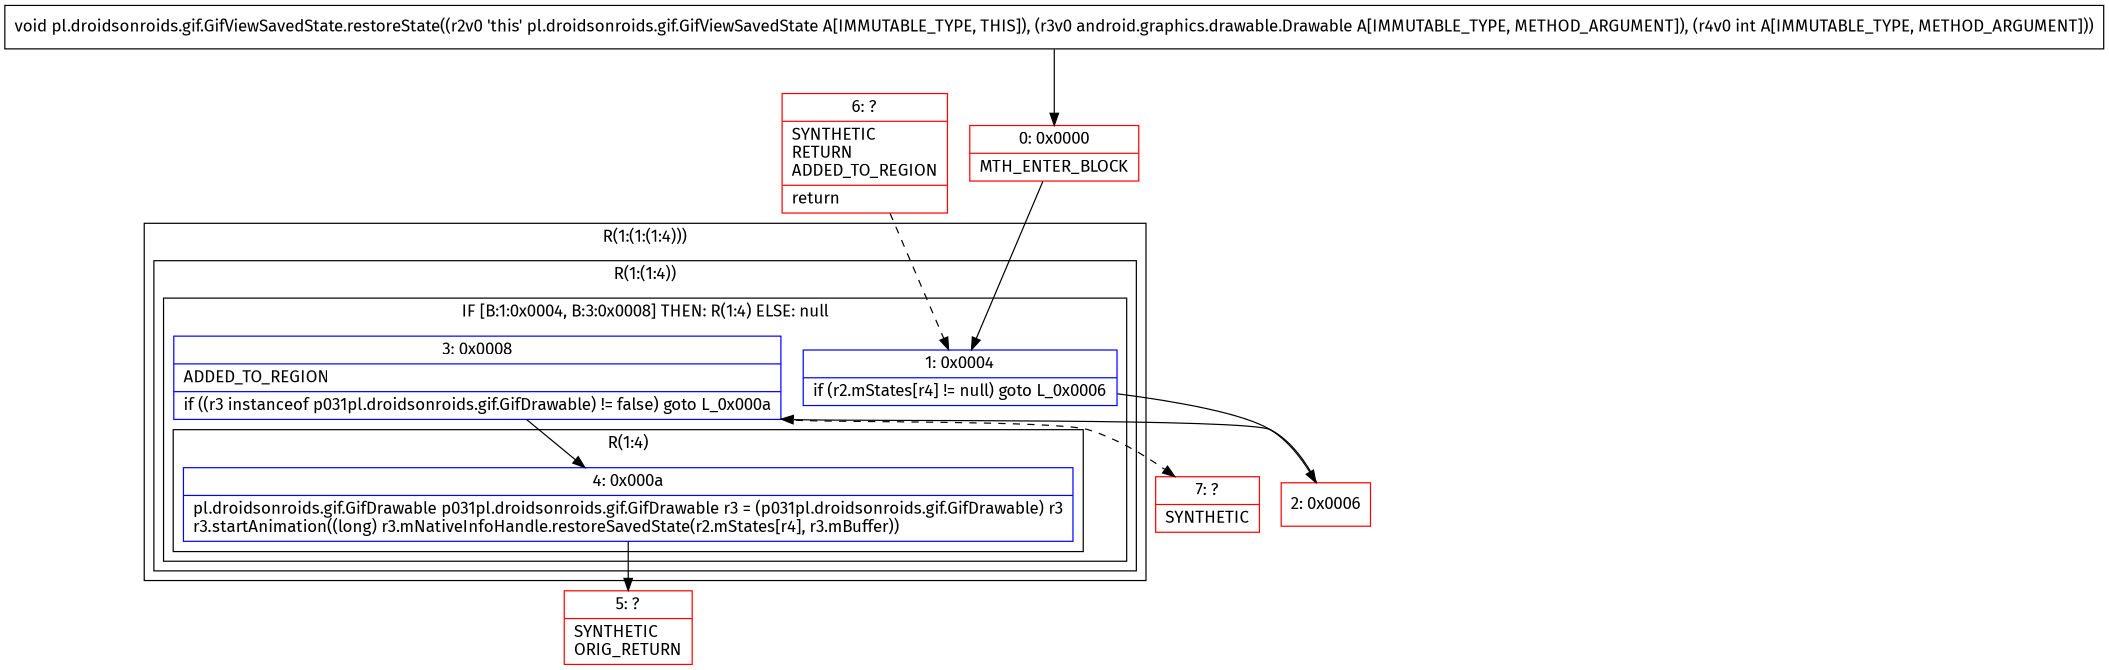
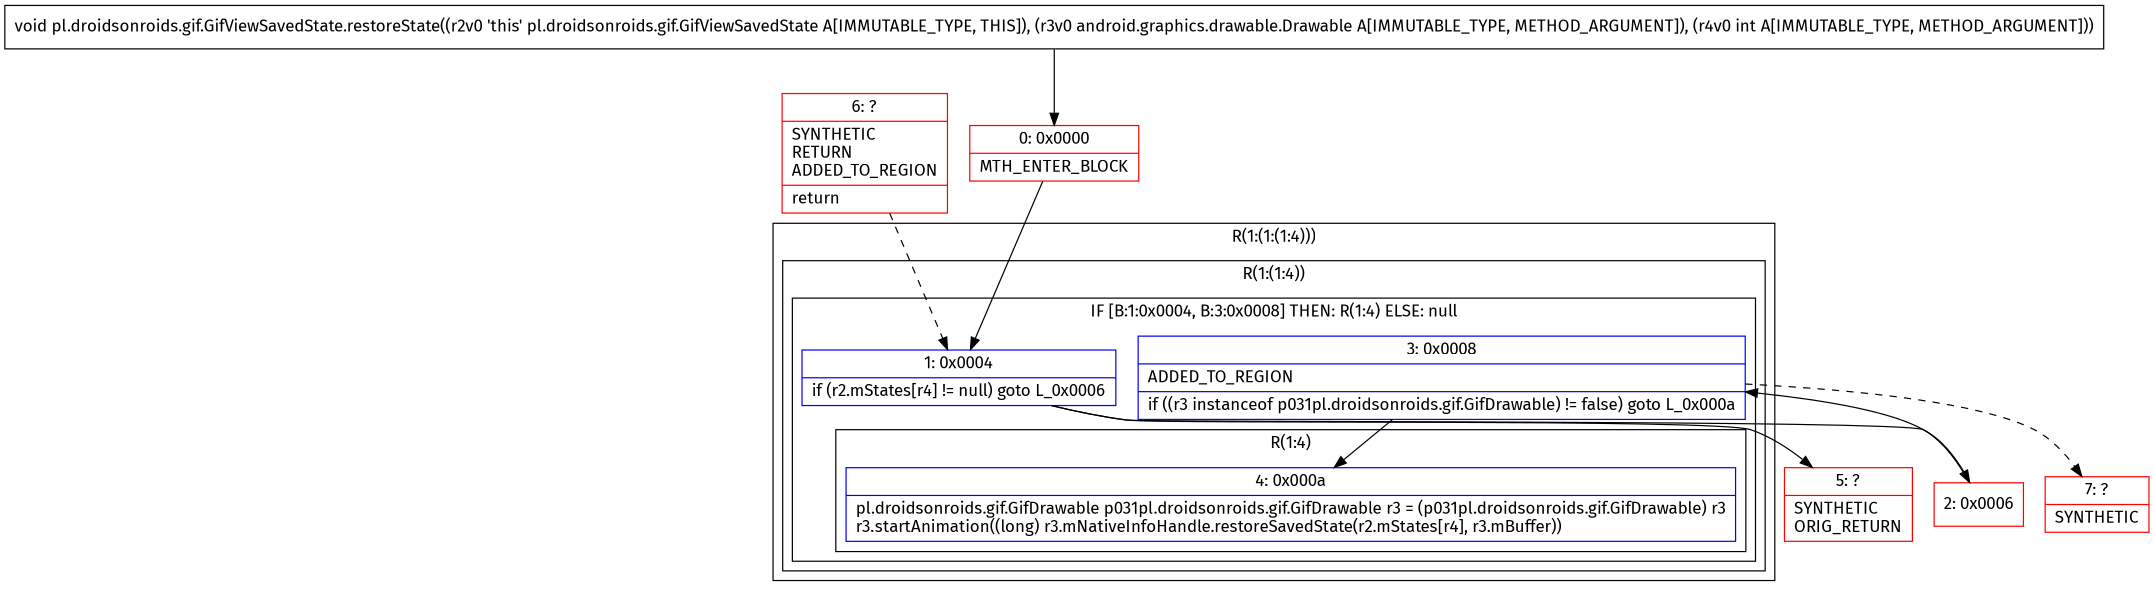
(628, 560) -> (1431, 422)
